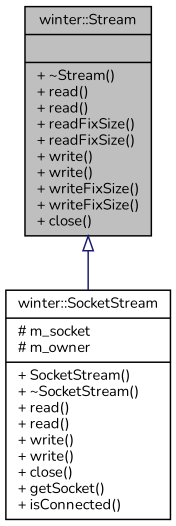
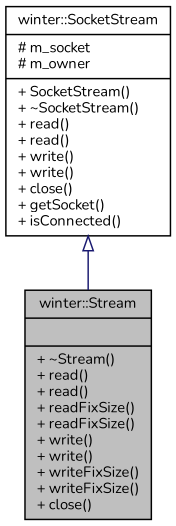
(88, 270) -> (88, 270)
